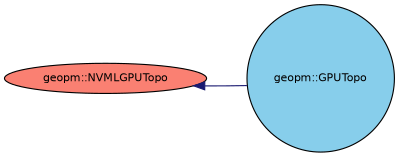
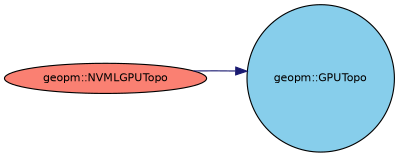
(226, 86) -> (215, 71)
